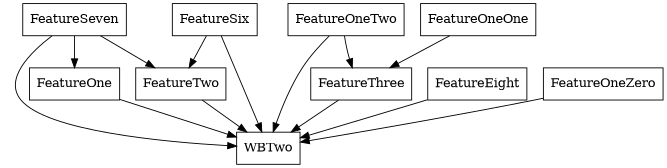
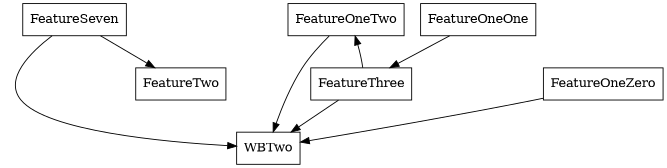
(215, 20) -> none
(347, 48) -> (361, 56)
(75, 84) -> none
(477, 84) -> none
(221, 113) -> none
